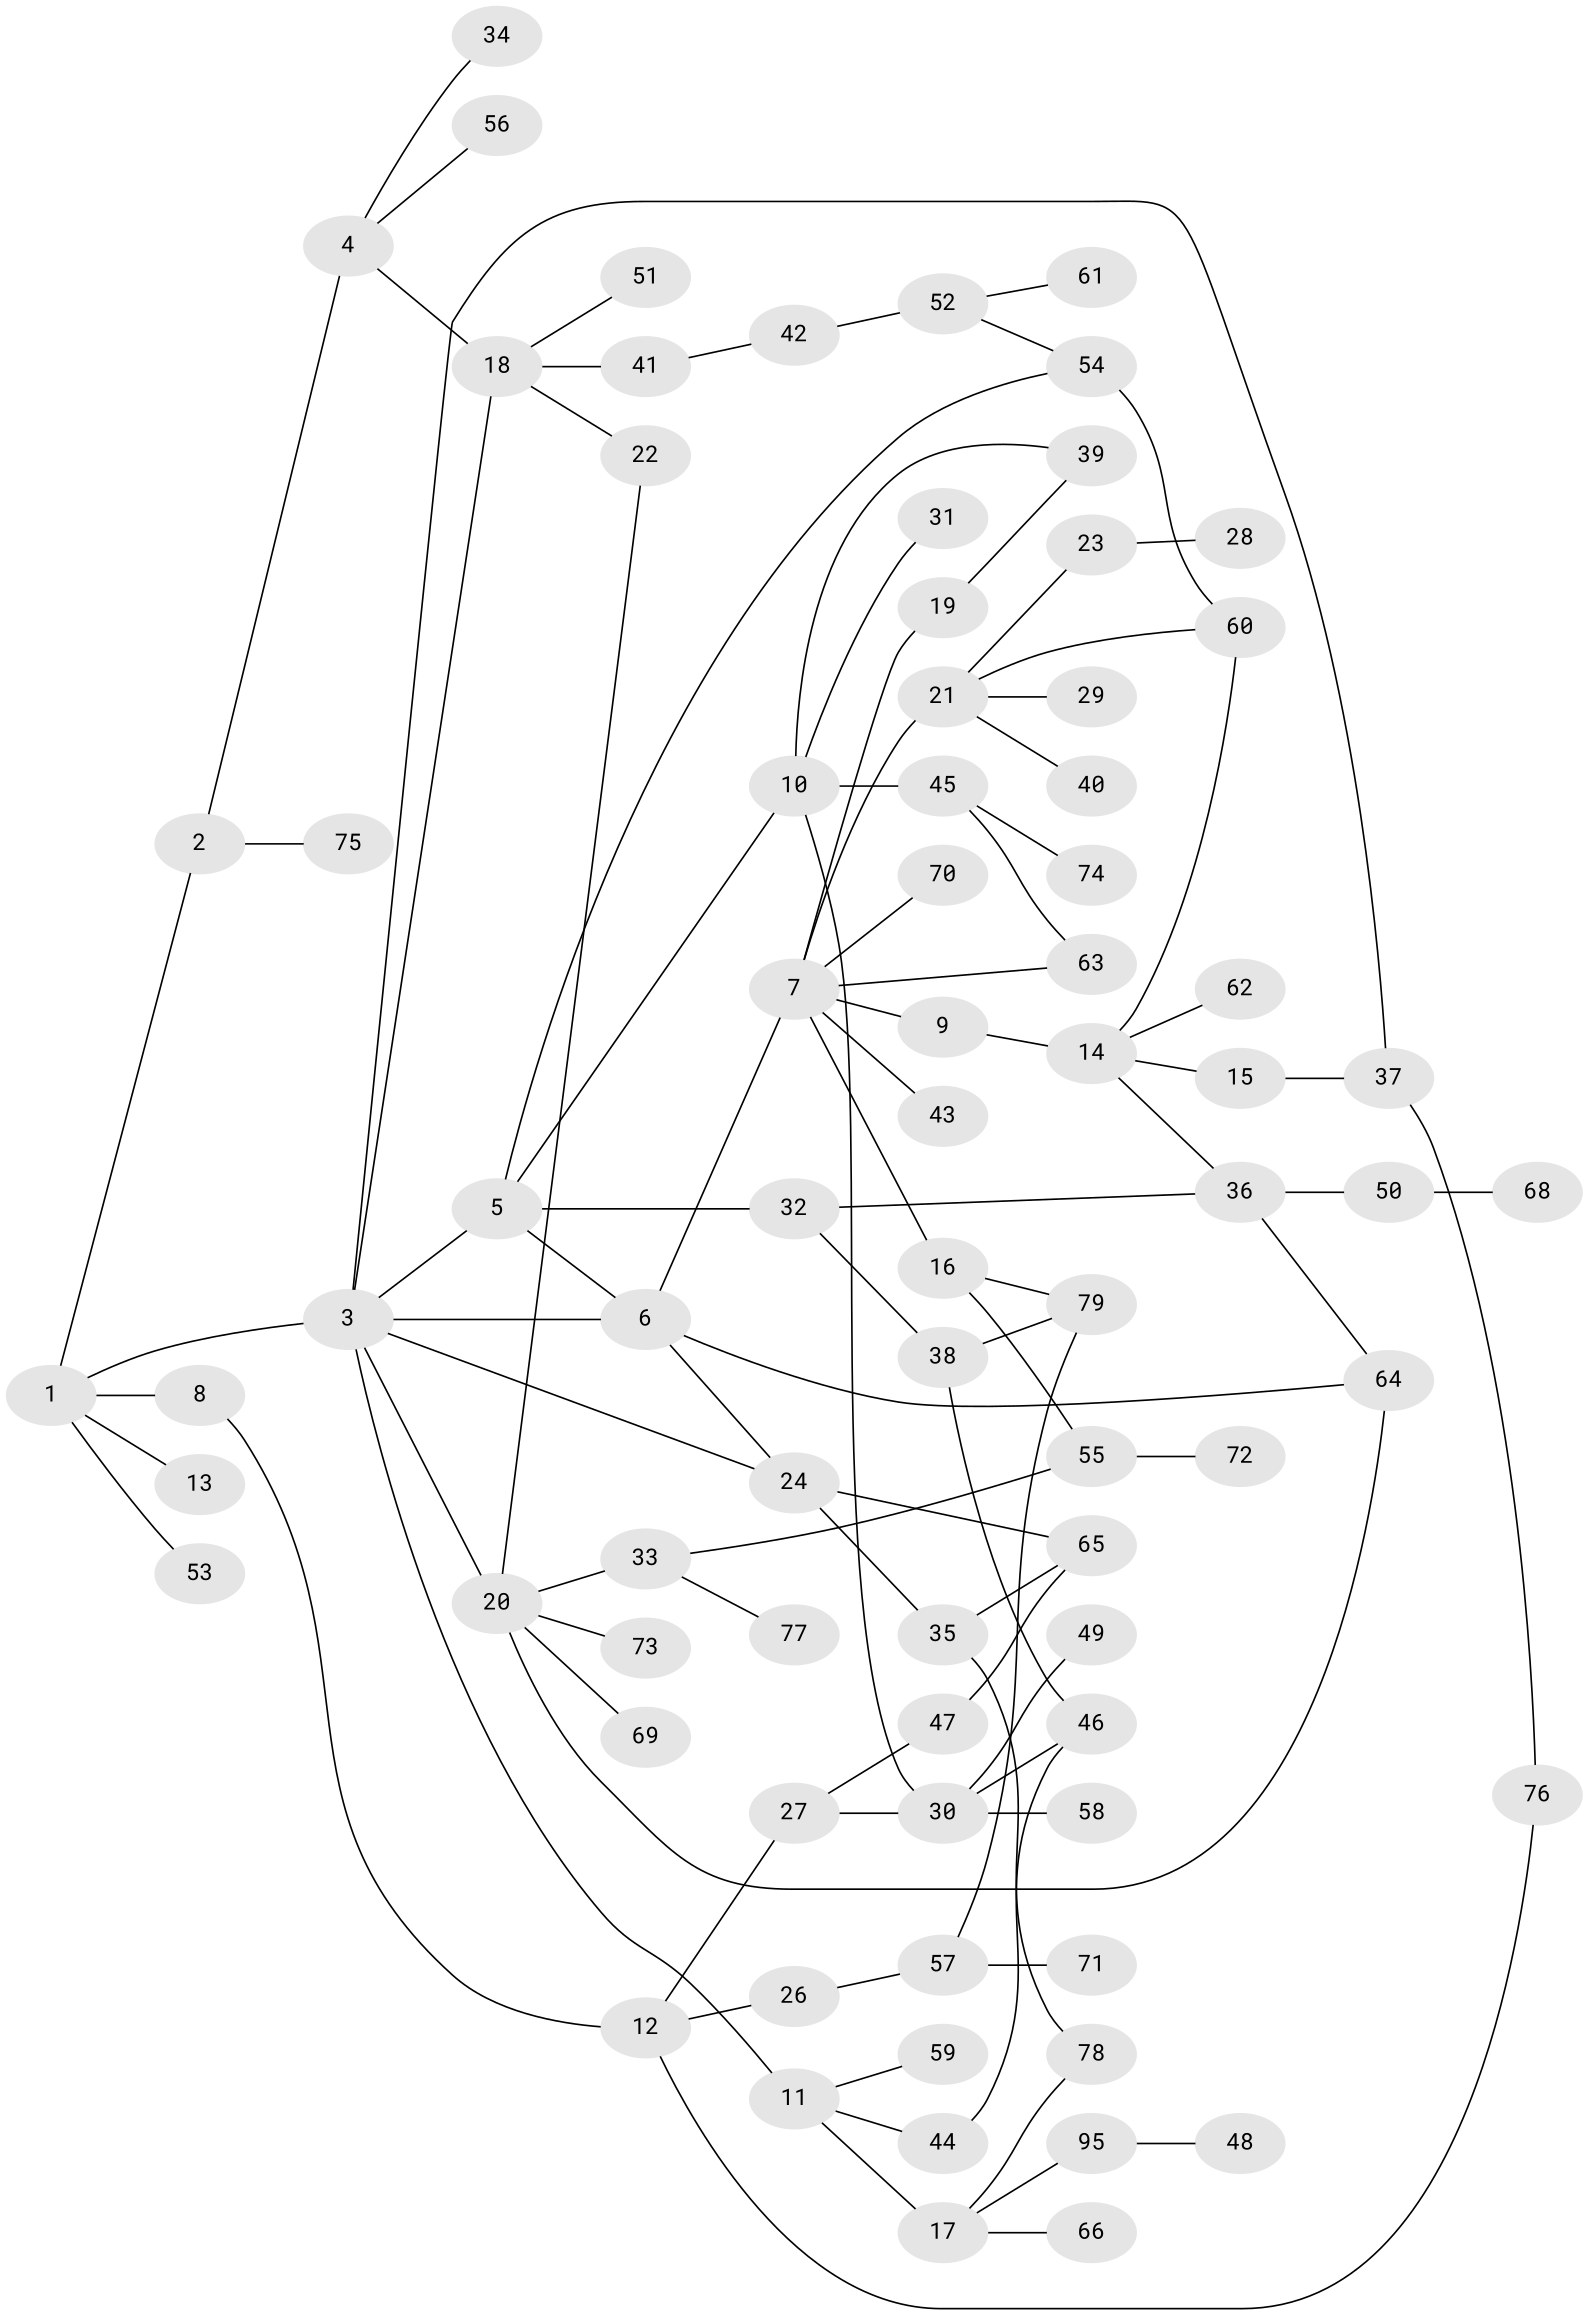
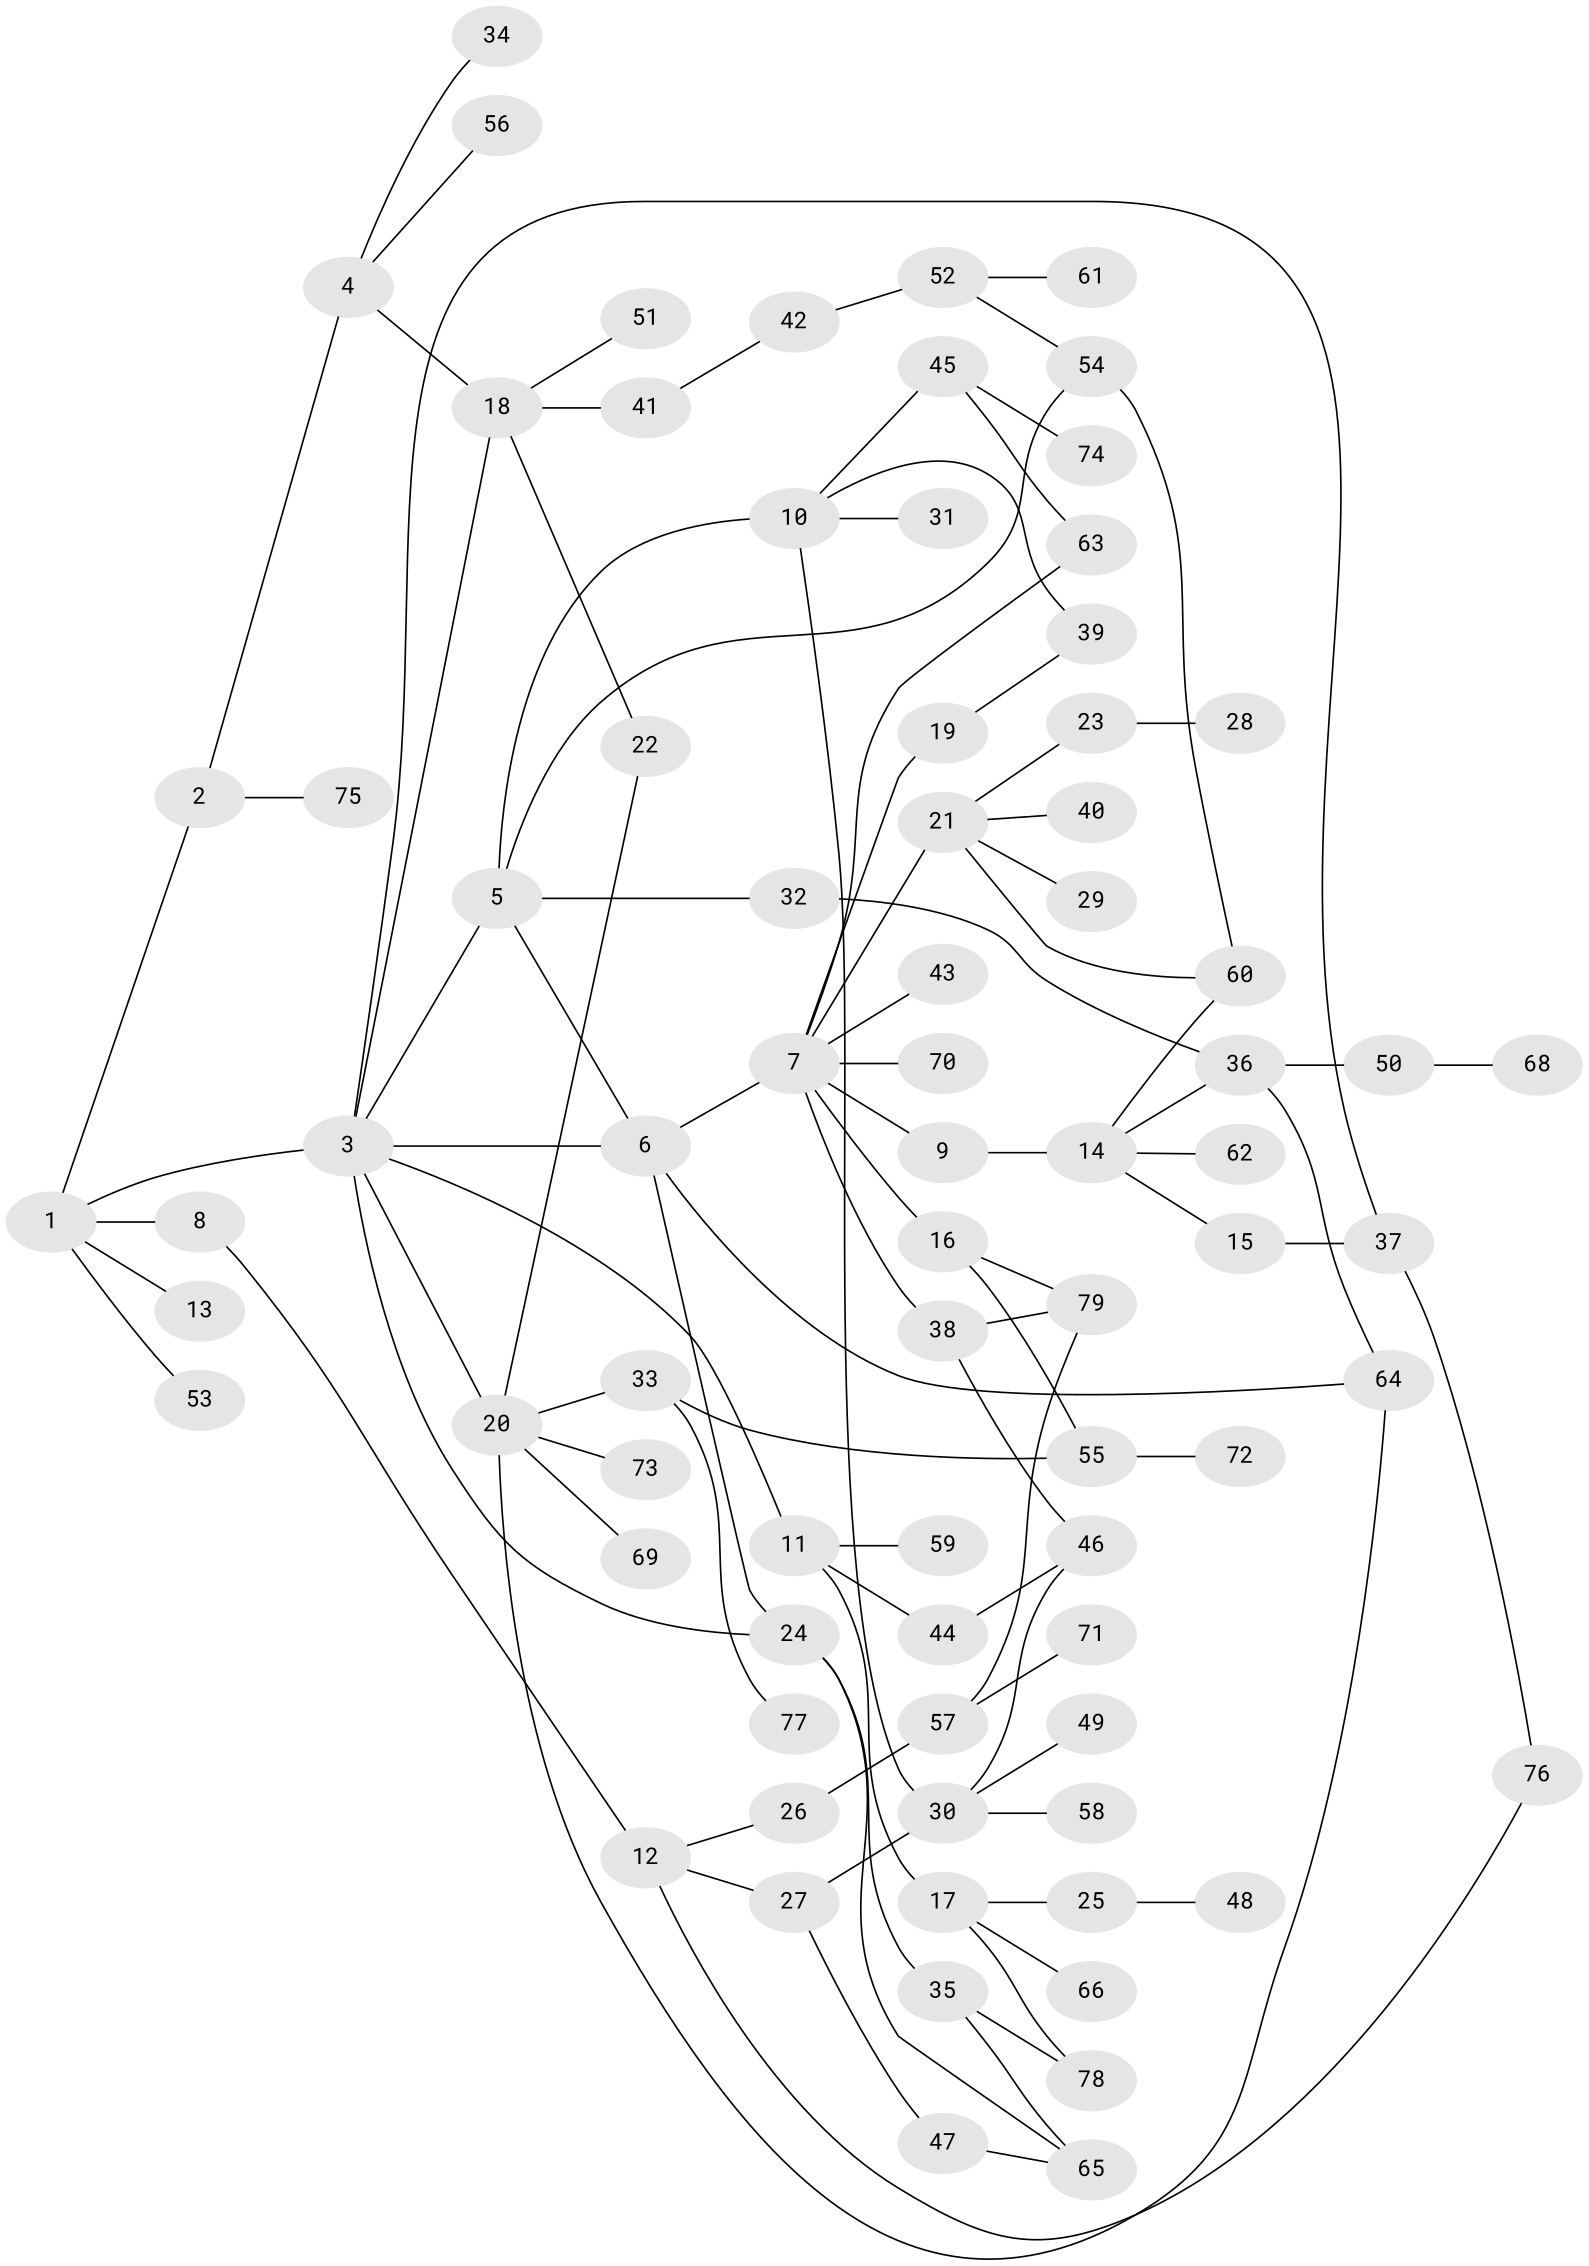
(869, 1283) -> (855, 1210)
(1092, 2144) -> (1092, 1902)
